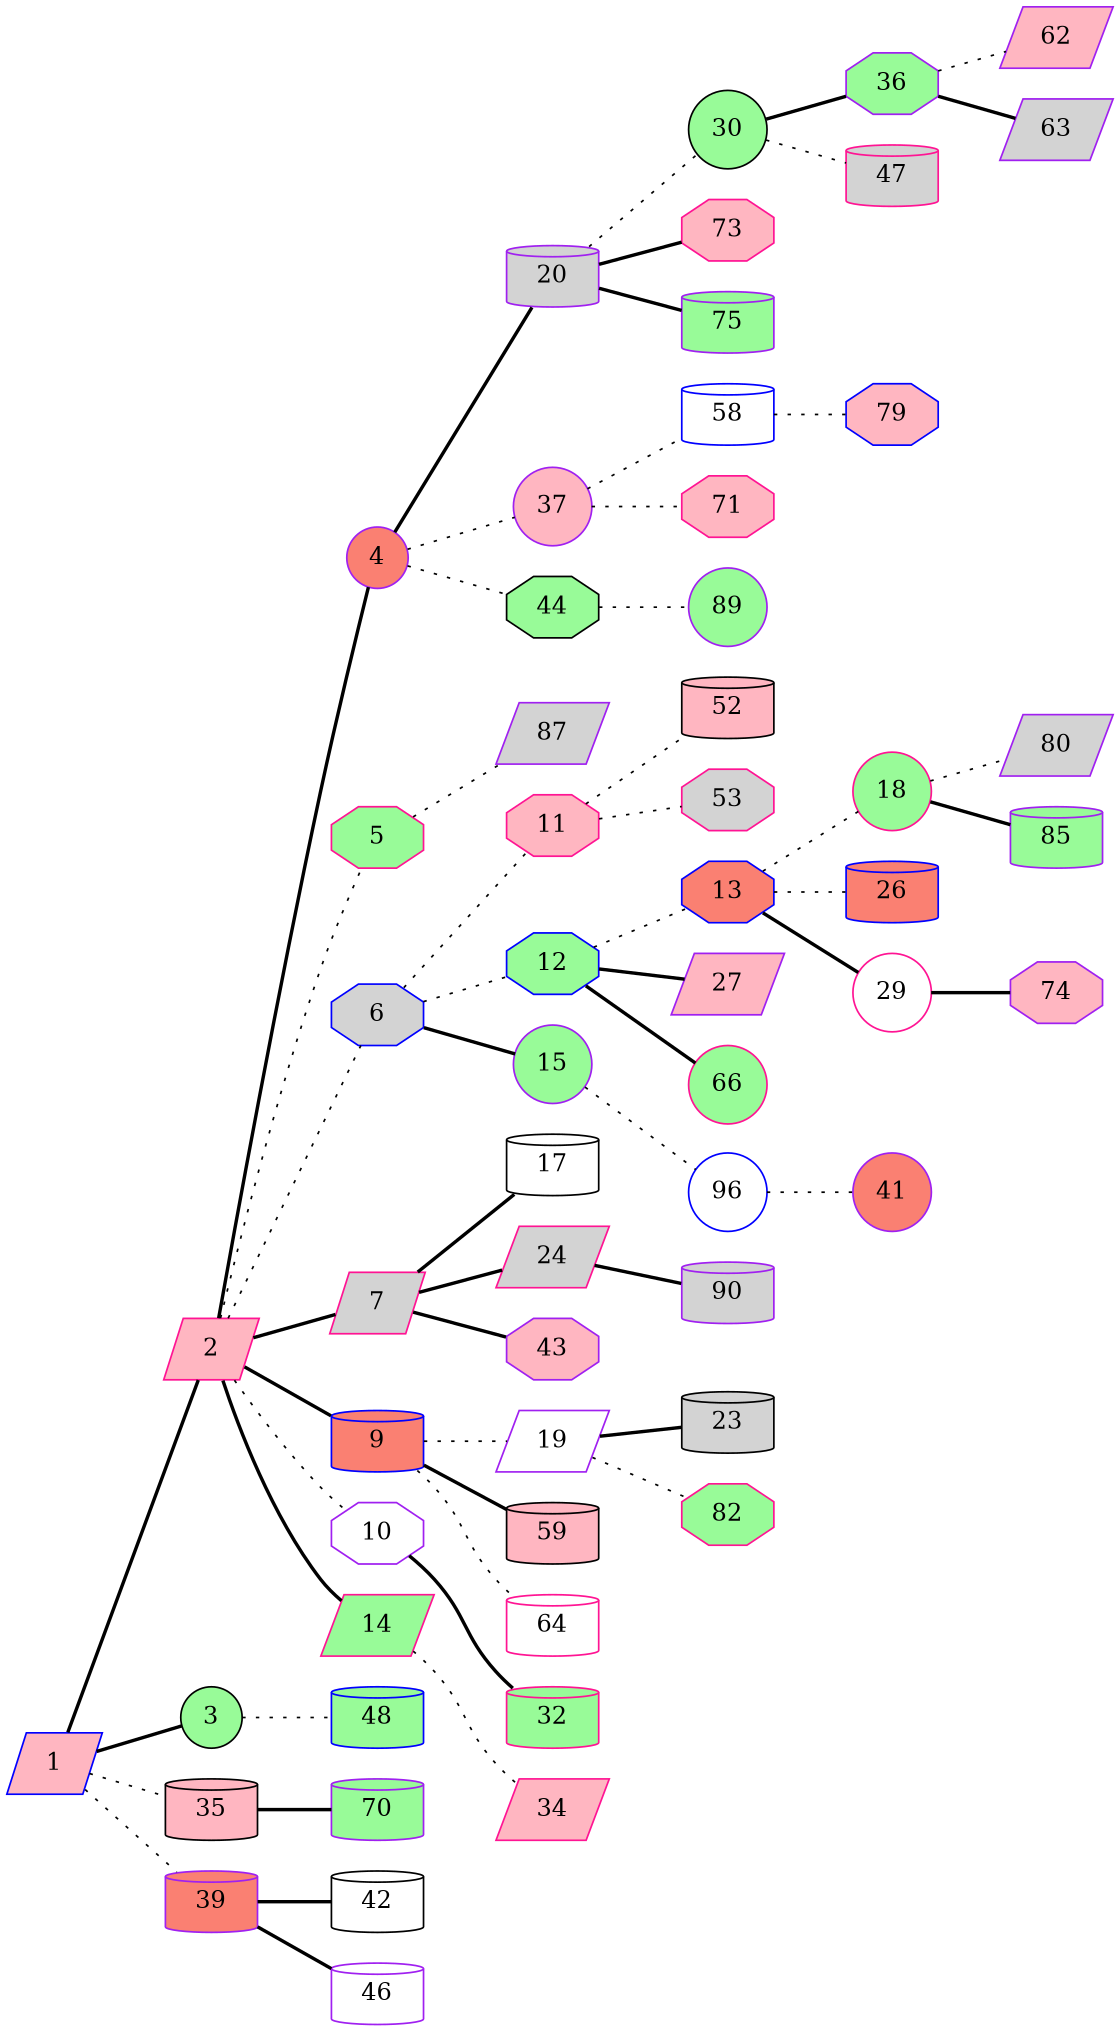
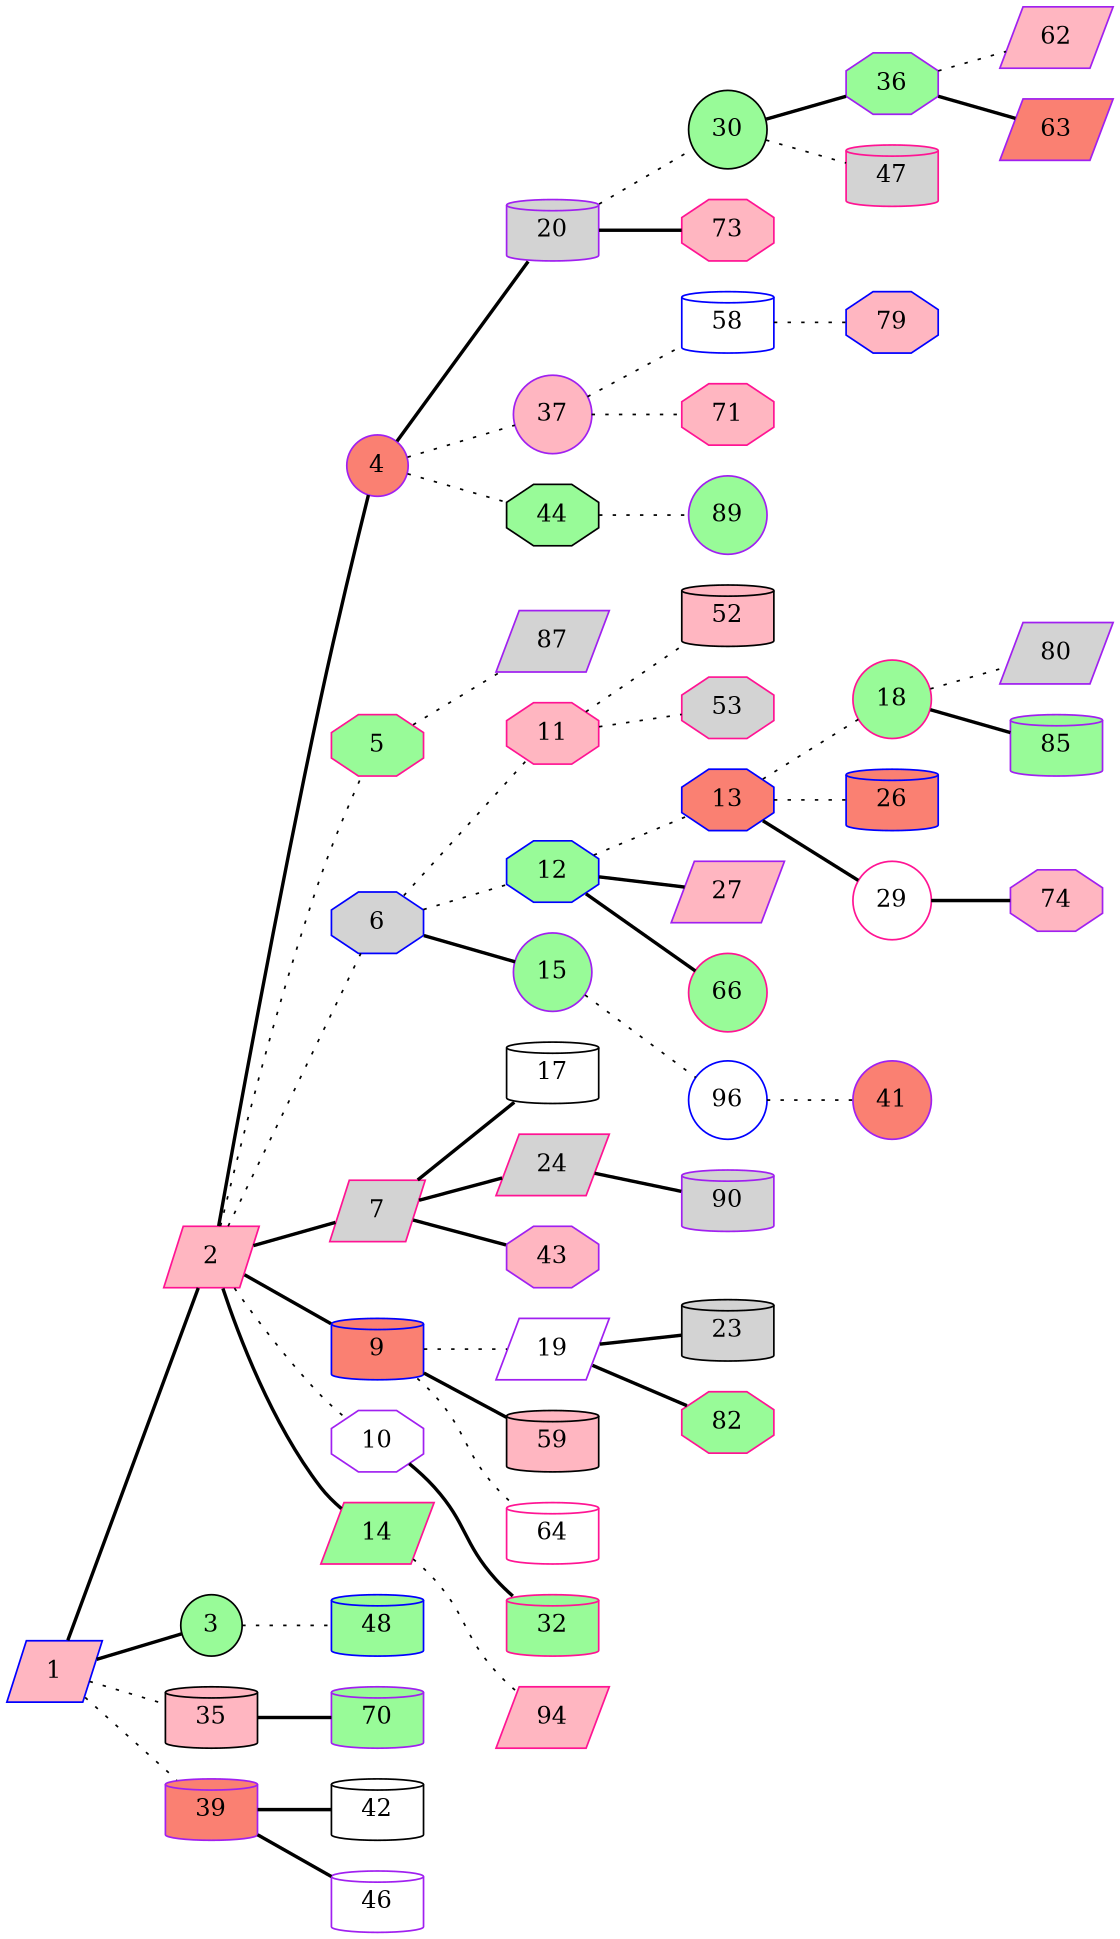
(1056, 130) -> (1056, 130)
(728, 322) -> none
(640, 1478) -> (640, 1386)
(553, 1810) -> (553, 1717)
